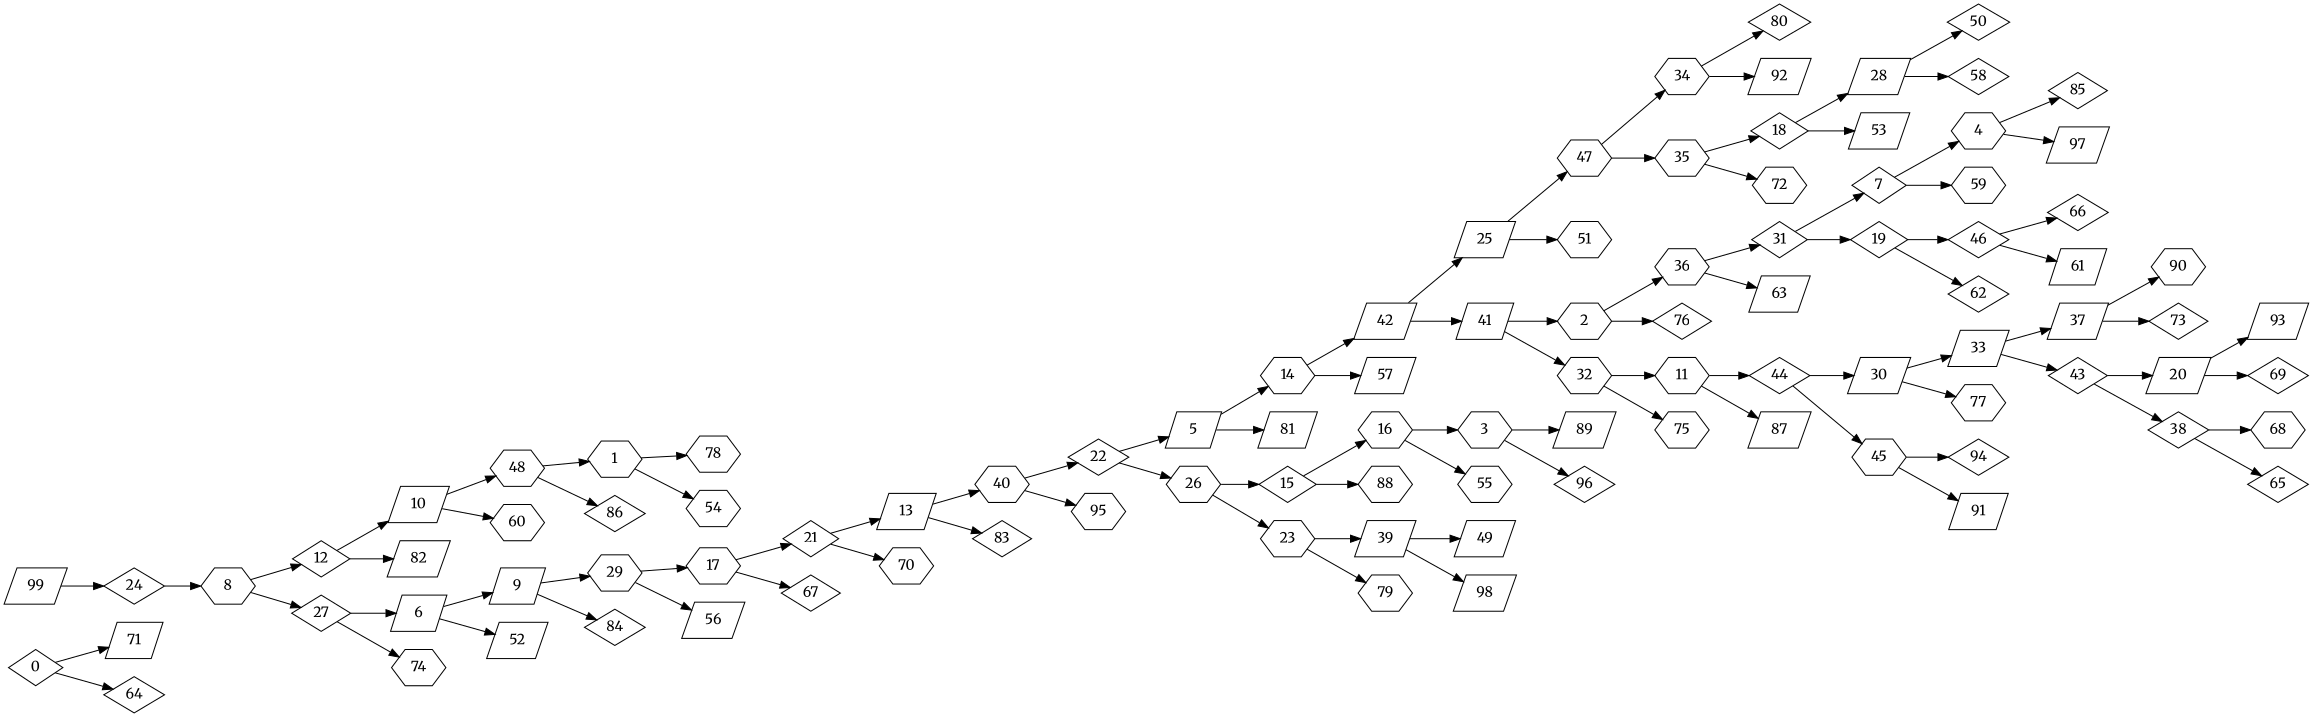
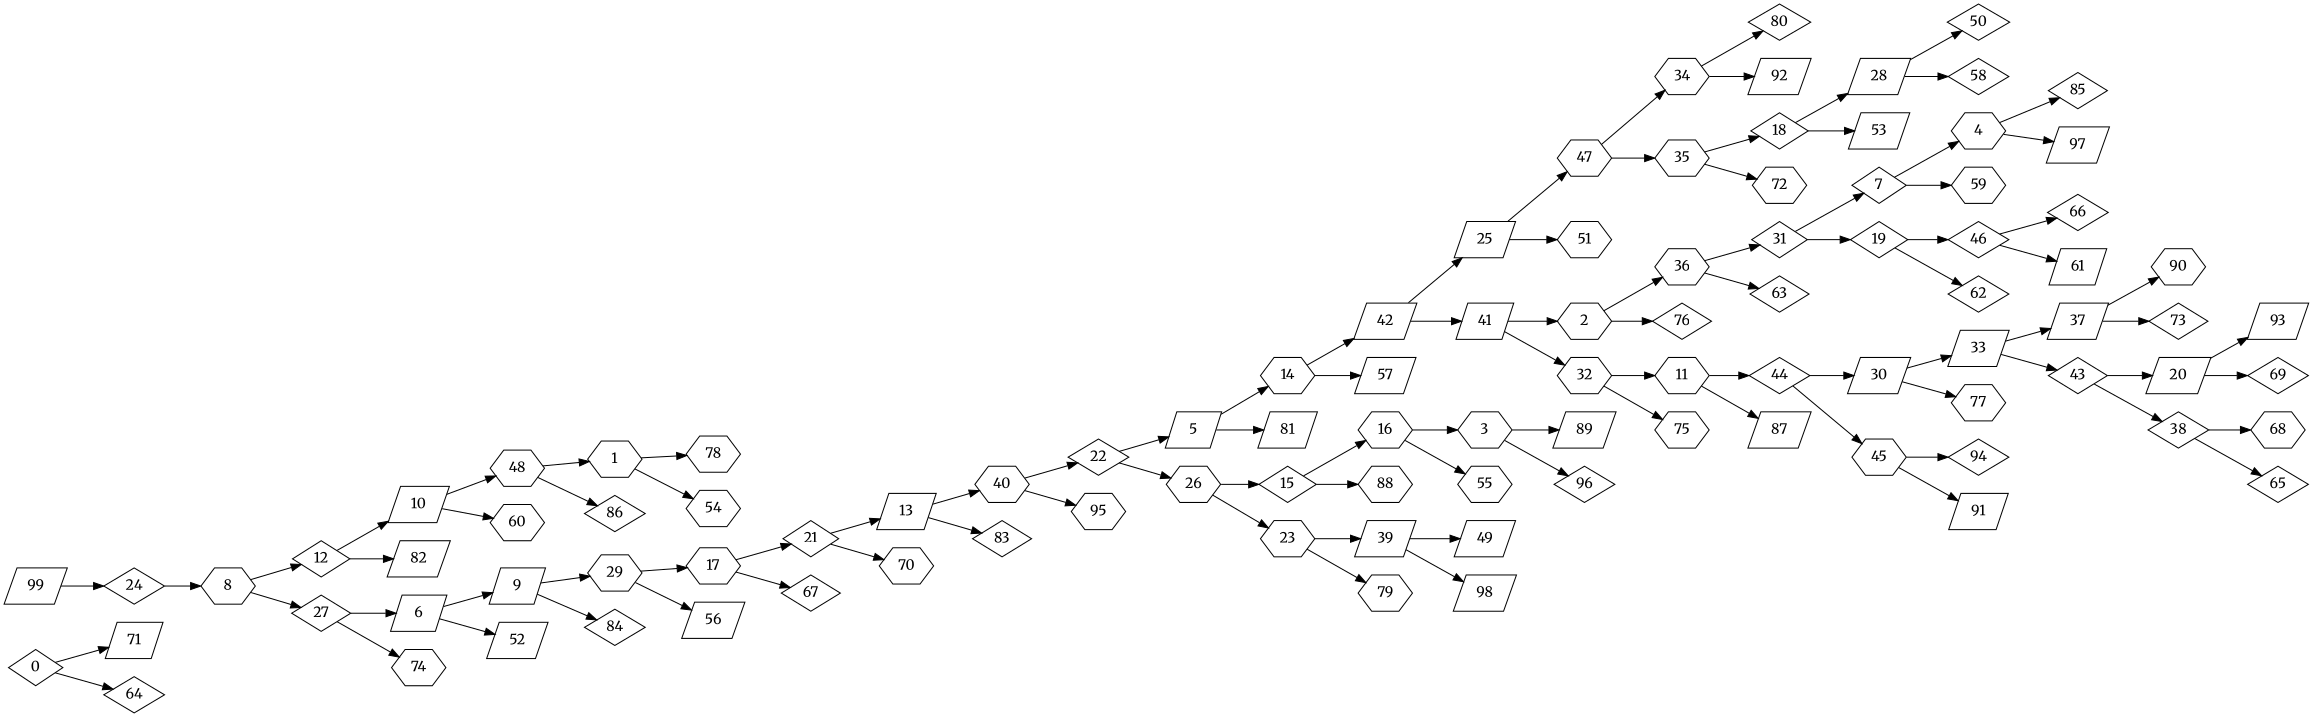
(1779, 294) -> (1779, 294)
